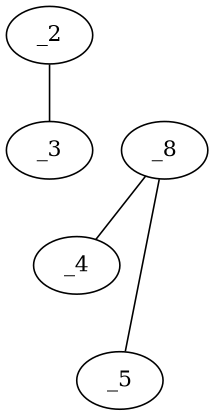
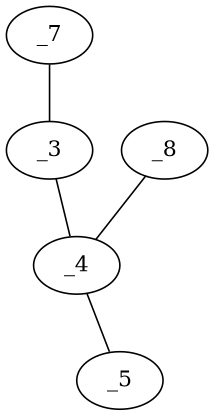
(50, 35) -> (50, 35)
none -> (63, 208)
(142, 265) -> (98, 323)
